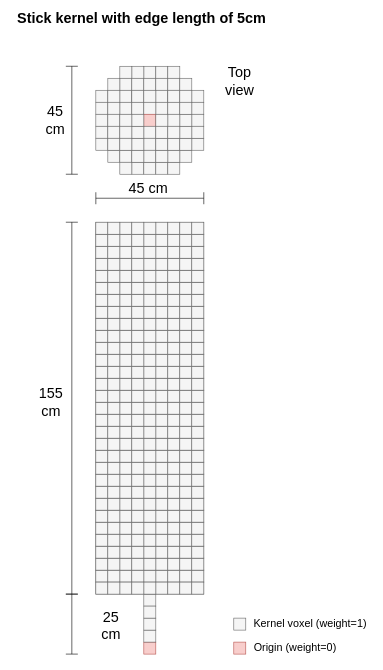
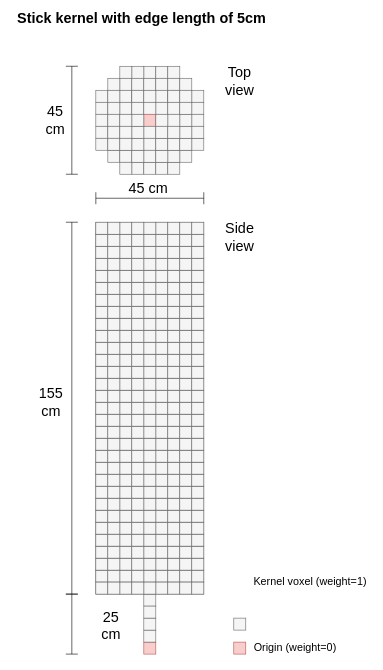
none -> (240, 237)
(310, 624) -> (310, 582)
